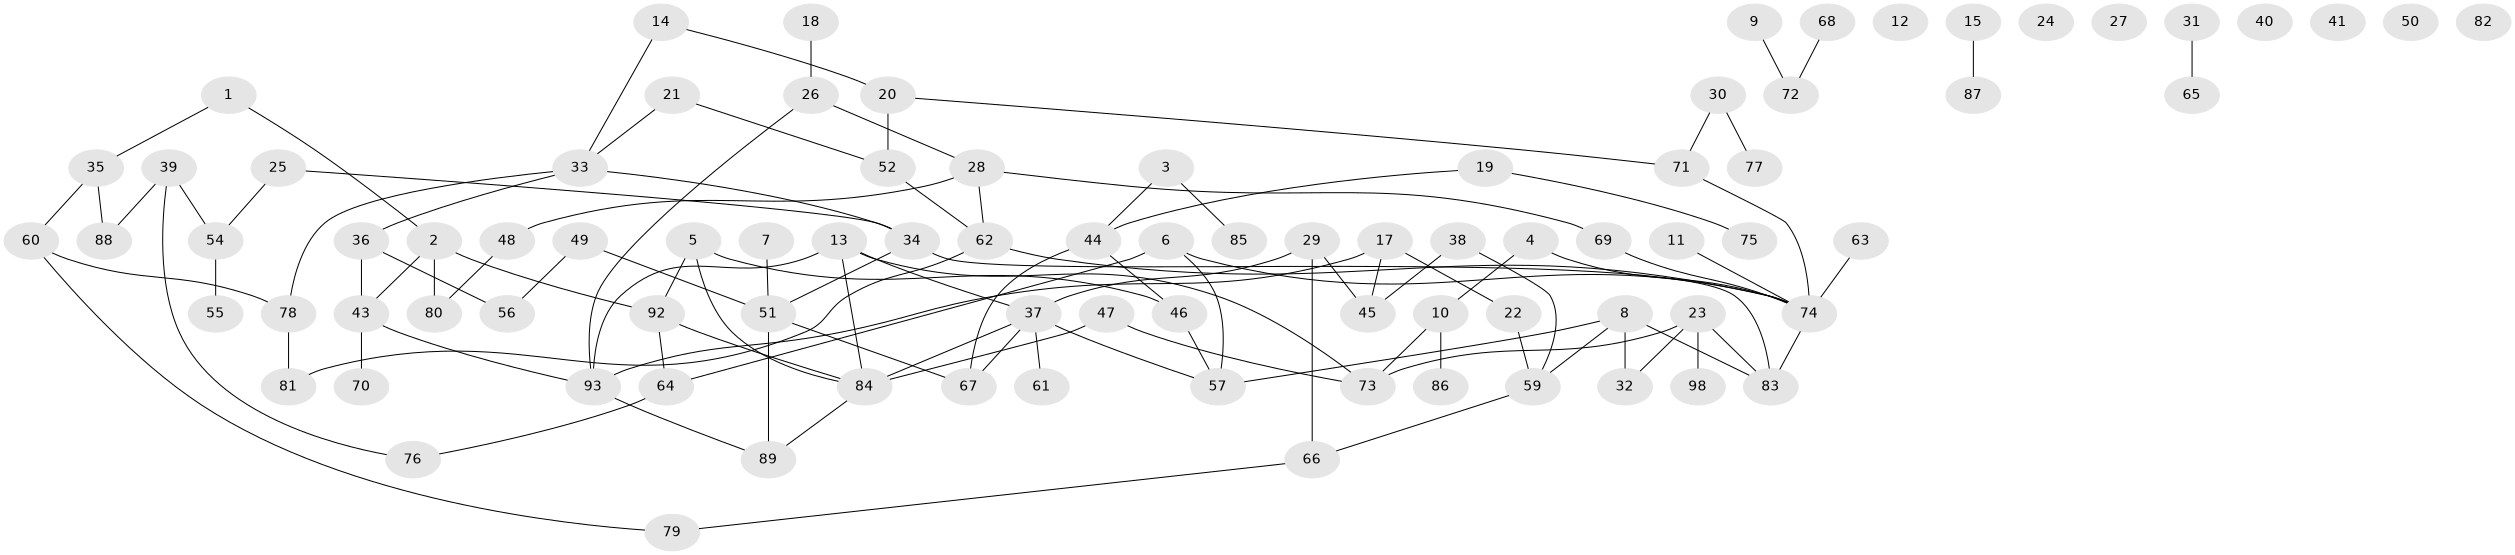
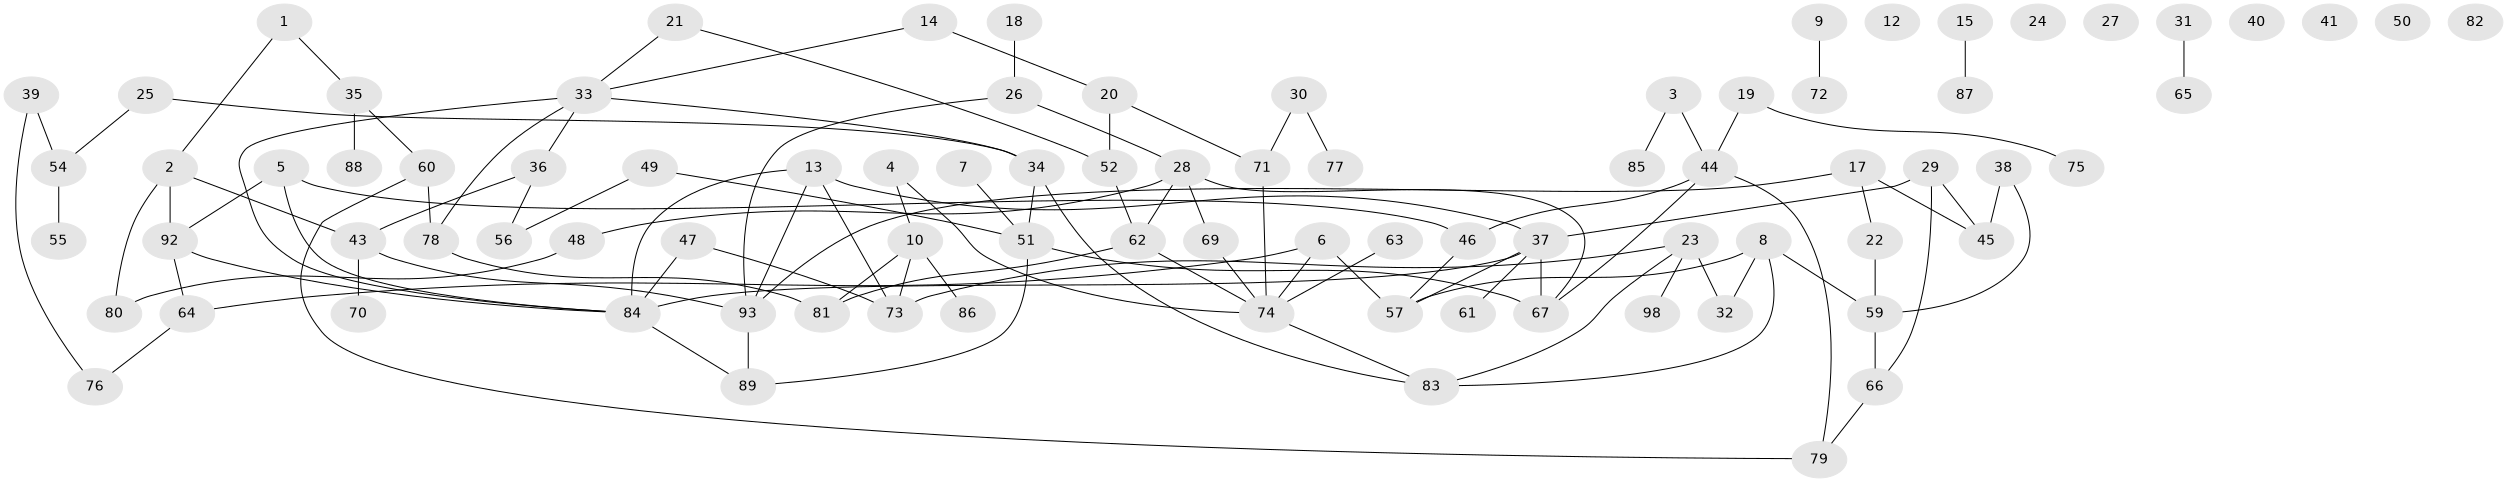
(1828, 22) -> none
none -> (1529, 200)
(137, 205) -> none
none -> (253, 211)
(1677, 241) -> none
none -> (867, 279)
none -> (1825, 289)
